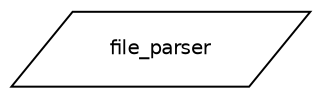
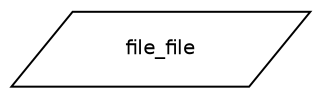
(161, 49) -> (161, 49)
